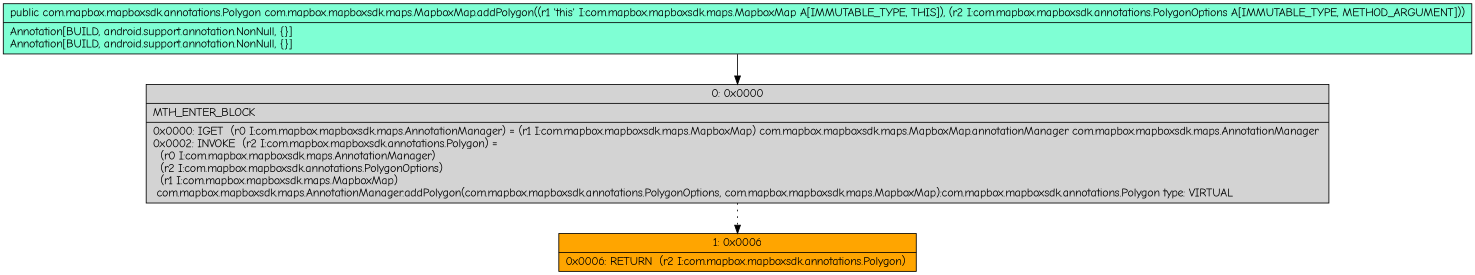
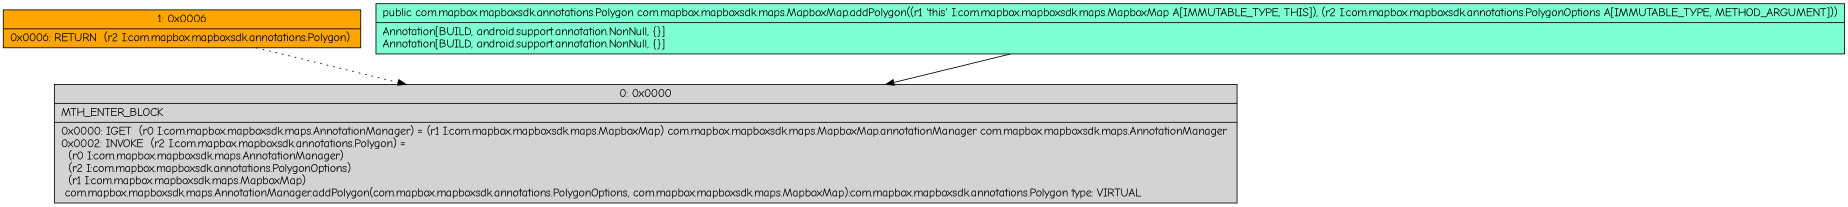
(738, 214) -> (327, 65)
